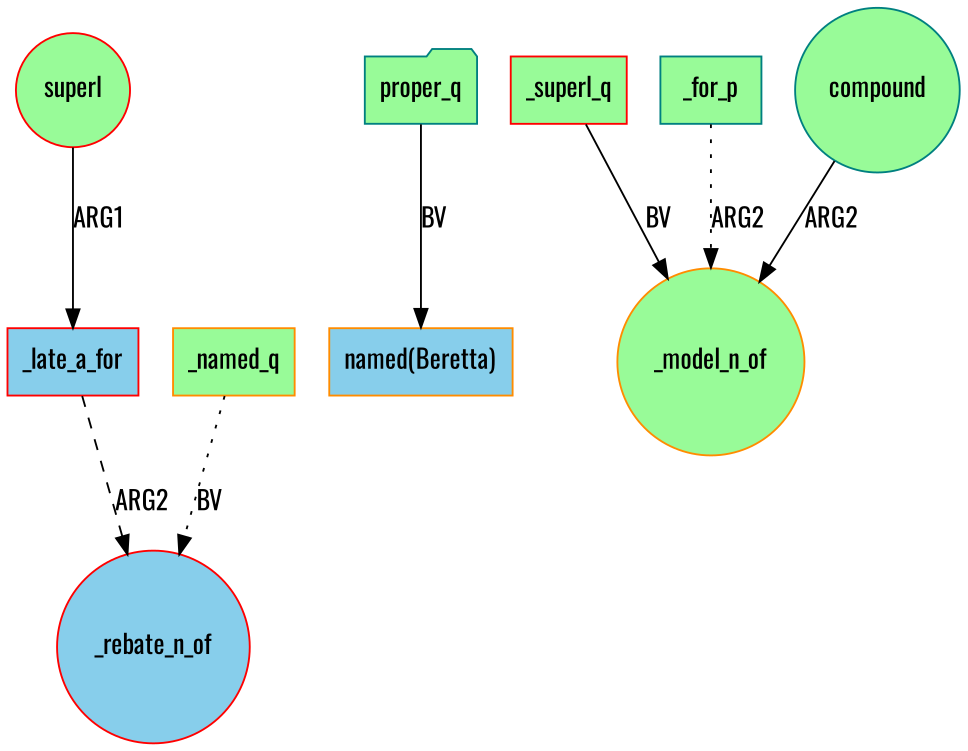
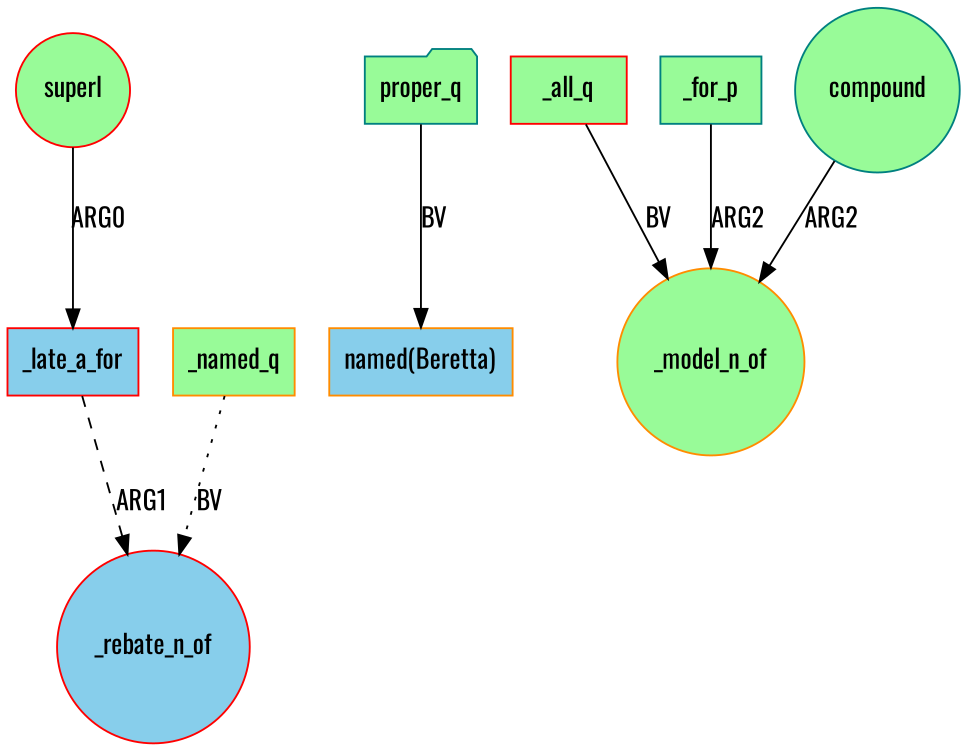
(569, 90) -> (569, 90)
(711, 187) -> (711, 187)
(99, 221) -> (99, 221)
(142, 503) -> (142, 503)
